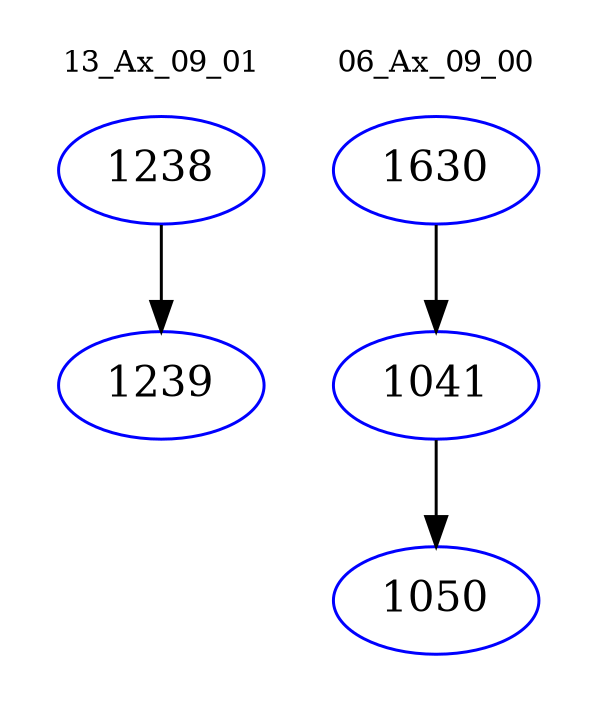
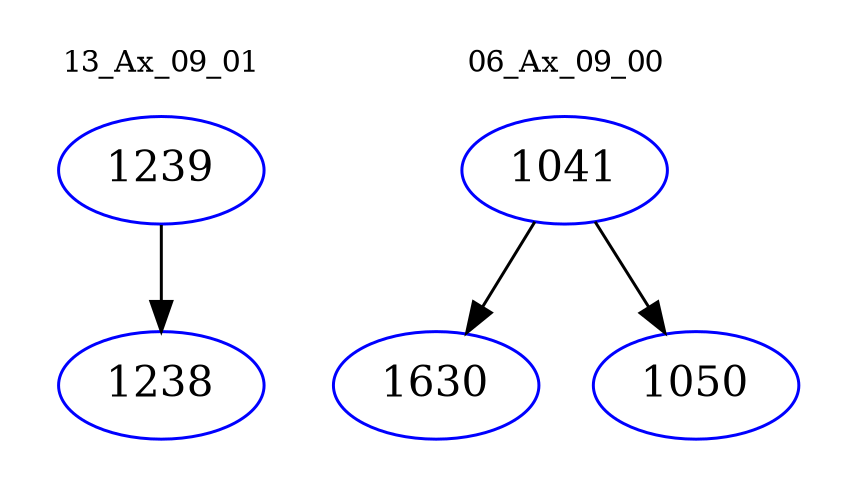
(161, 263) -> (161, 263)
(436, 263) -> (509, 264)
